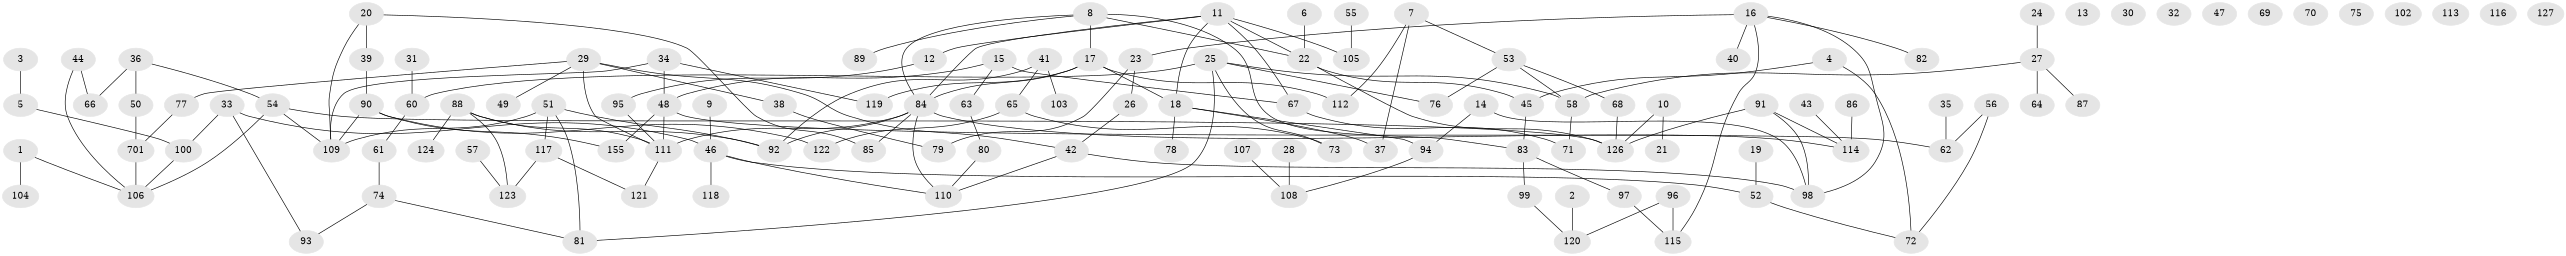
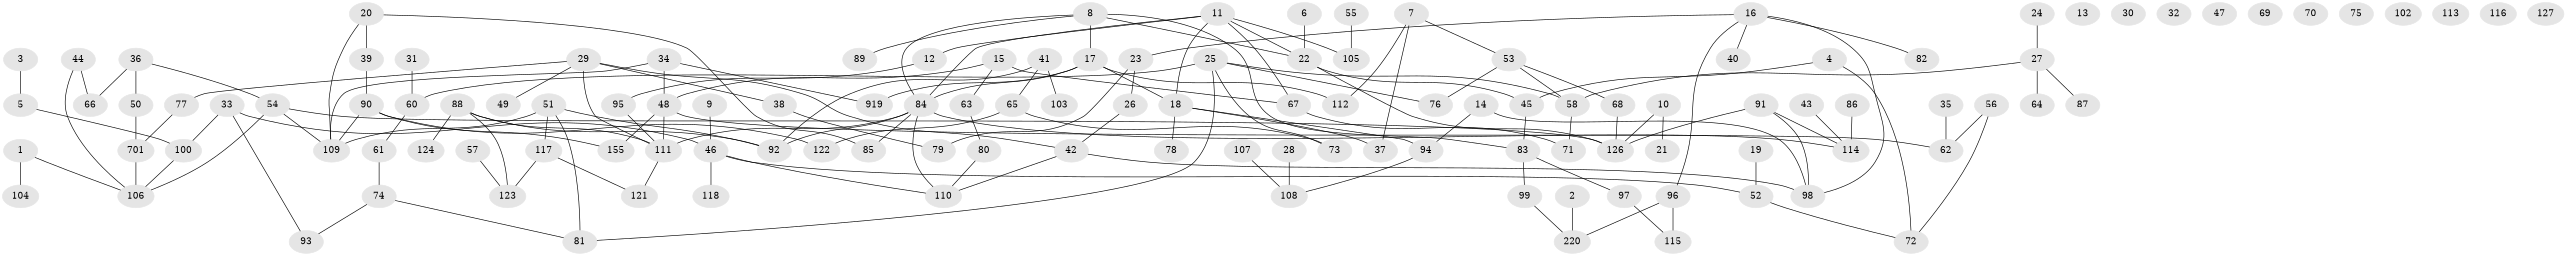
(874, 105) -> (874, 105)
(1723, 128) -> (1694, 97)
(1572, 242) -> (1572, 242)
